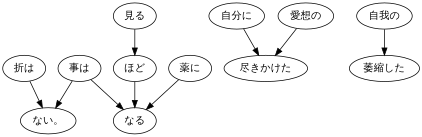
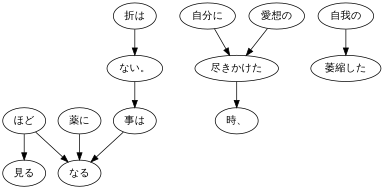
(135, 39) -> (24, 143)
(66, 91) -> (135, 91)
none -> (237, 121)
